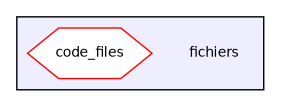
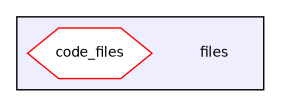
(215, 53) -> (215, 53)
